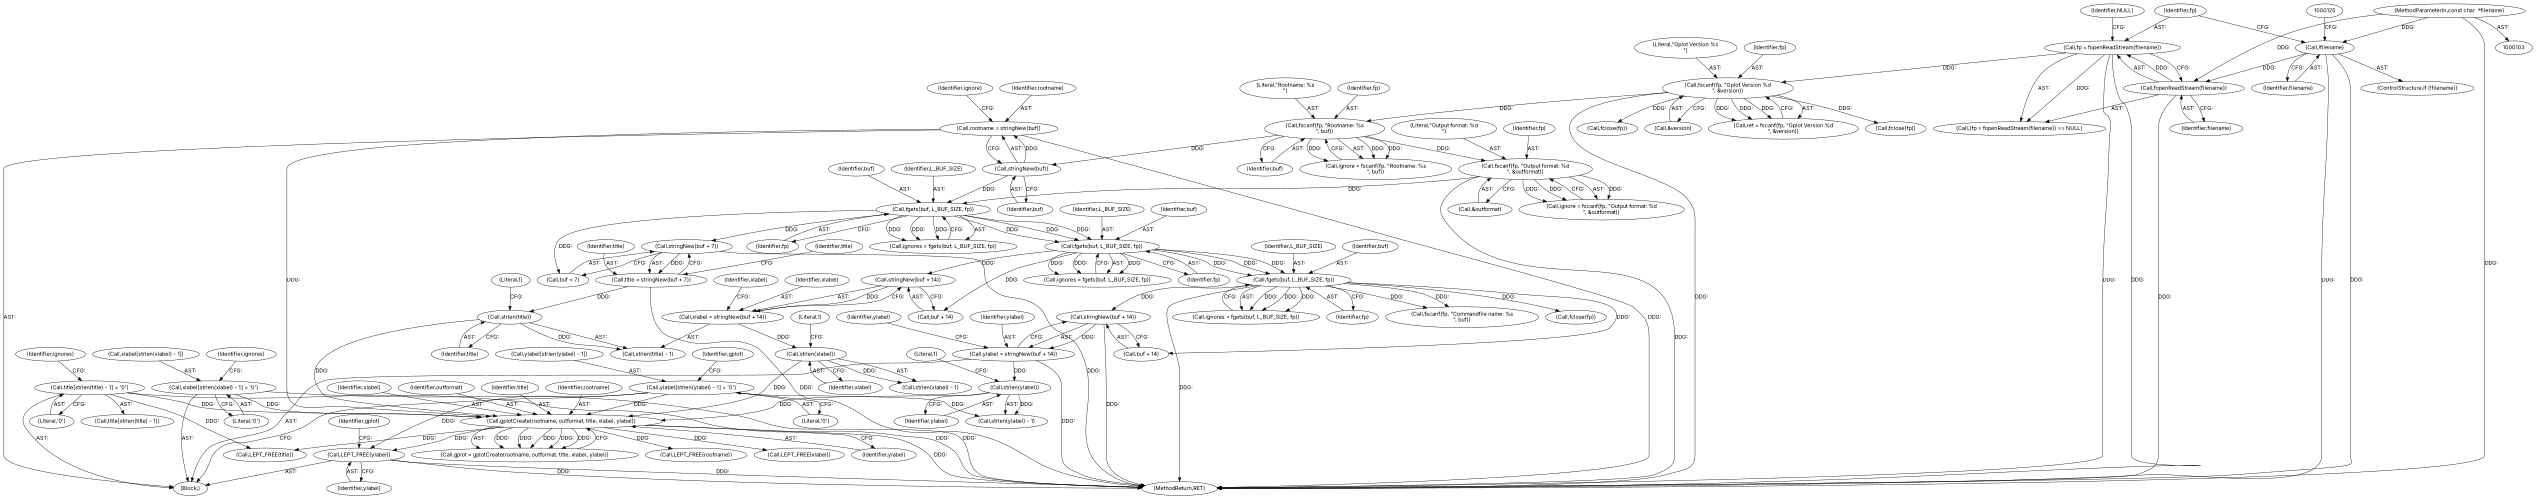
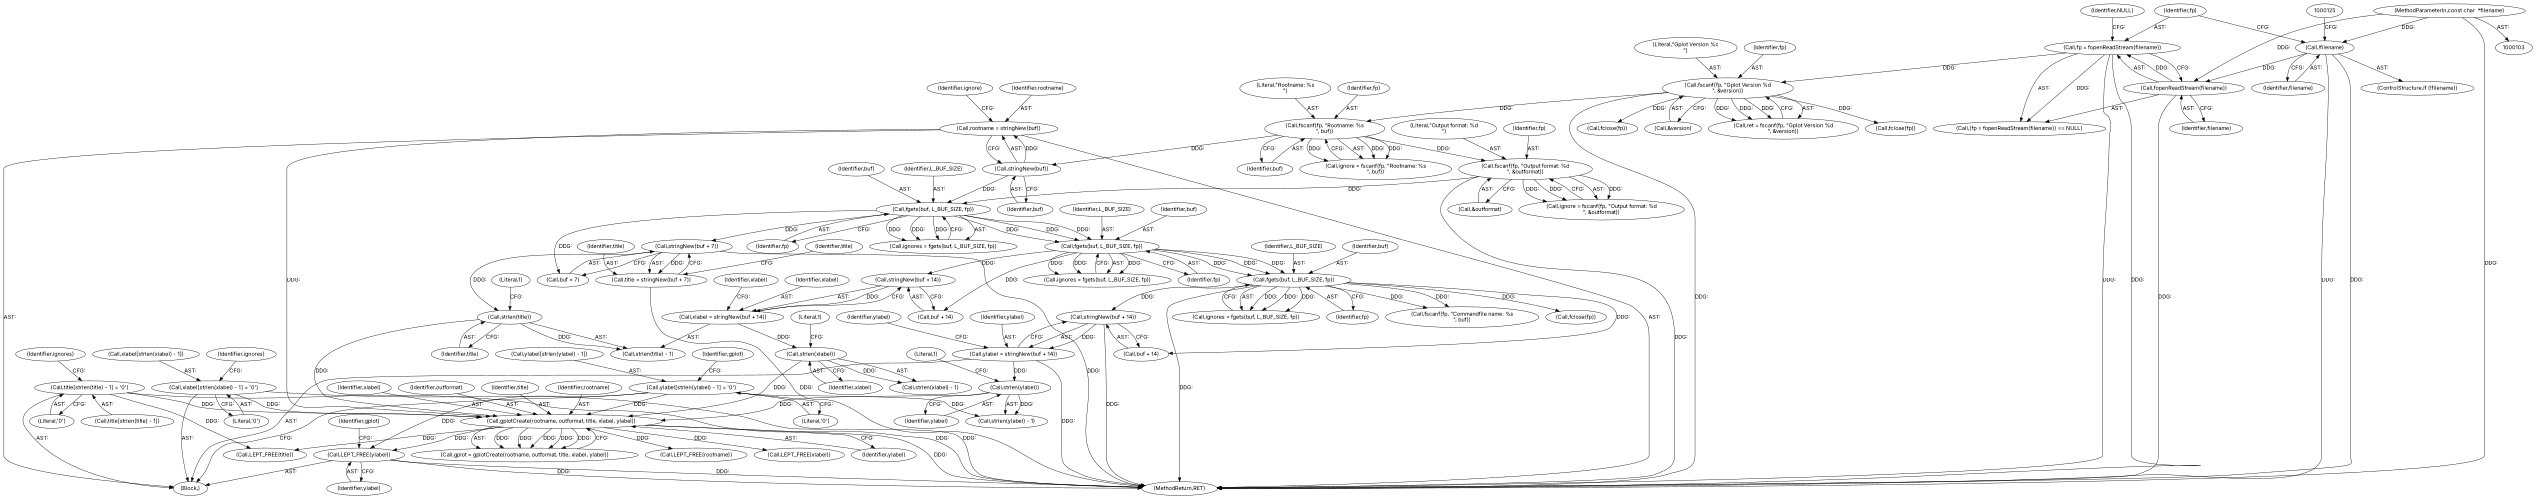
(581, 299) -> (539, 255)
(1655, 317) -> (1655, 317)
(115, 401) -> (102, 408)
